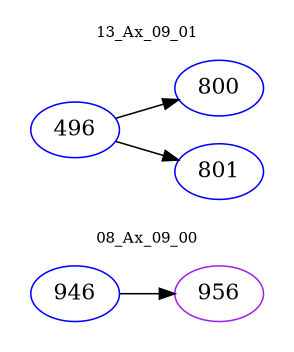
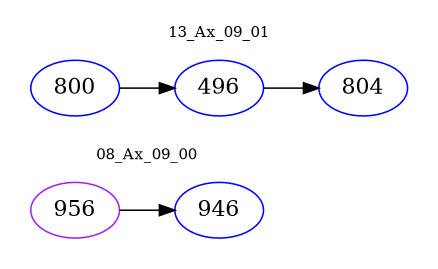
(140, 111) -> (139, 88)
(219, 172) -> (363, 88)
(139, 294) -> (139, 210)
